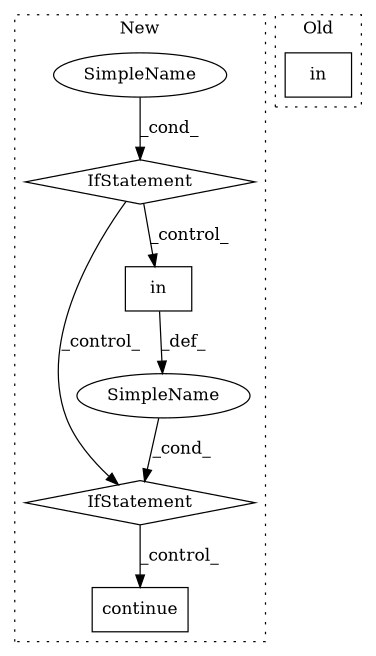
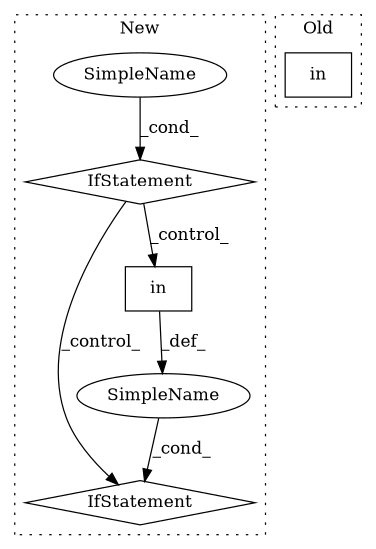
(140, 610) -> none
